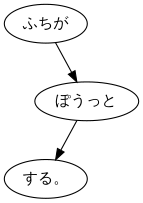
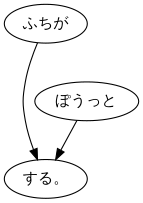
(64, 58) -> (23, 96)
